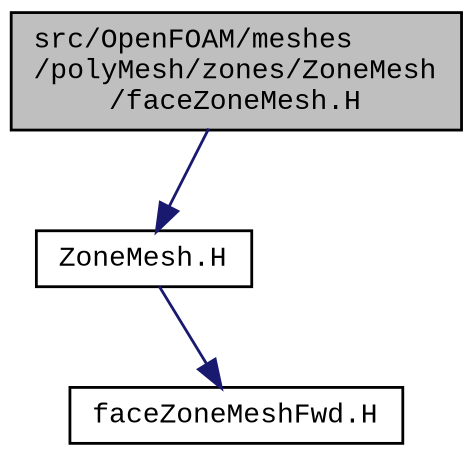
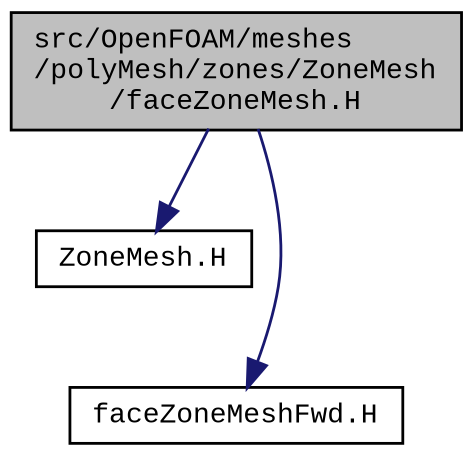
(183, 325) -> (281, 246)
